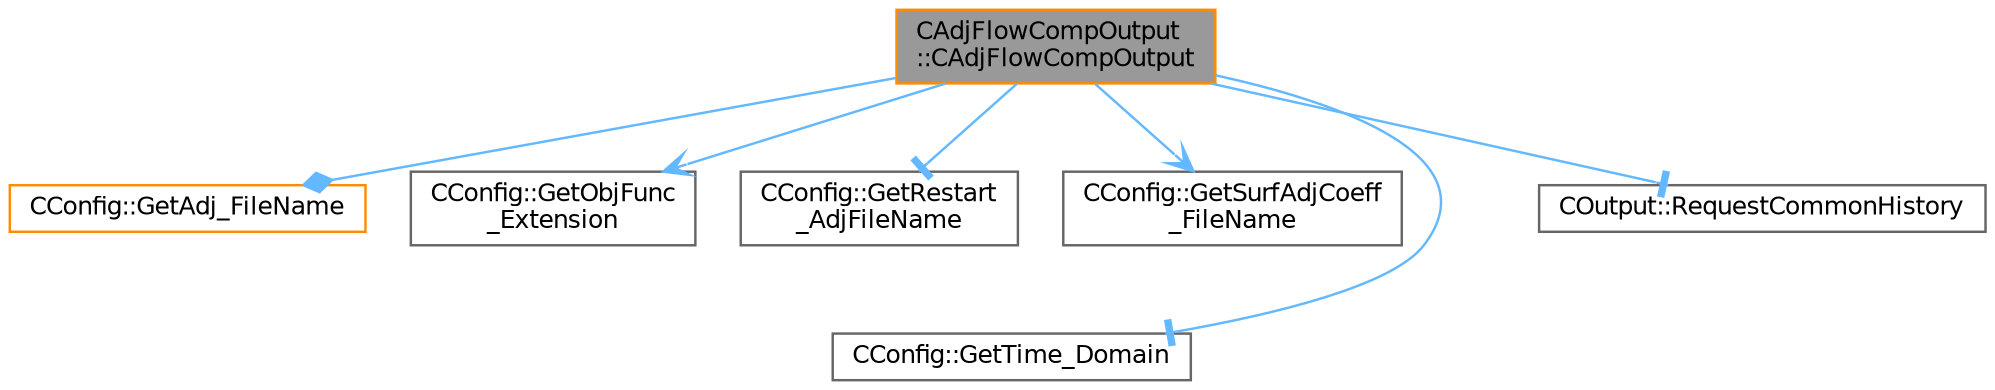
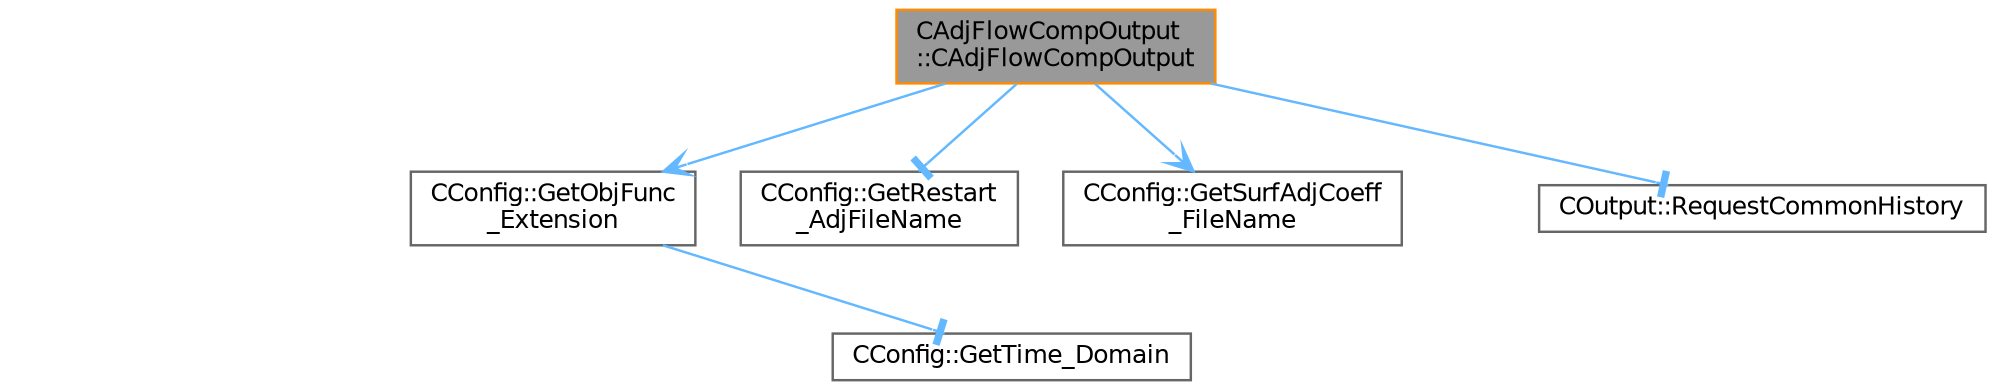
(188, 208) -> none
(1436, 221) -> (798, 287)
